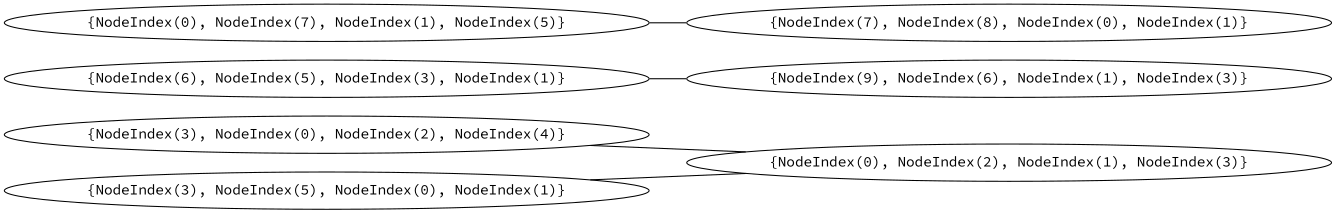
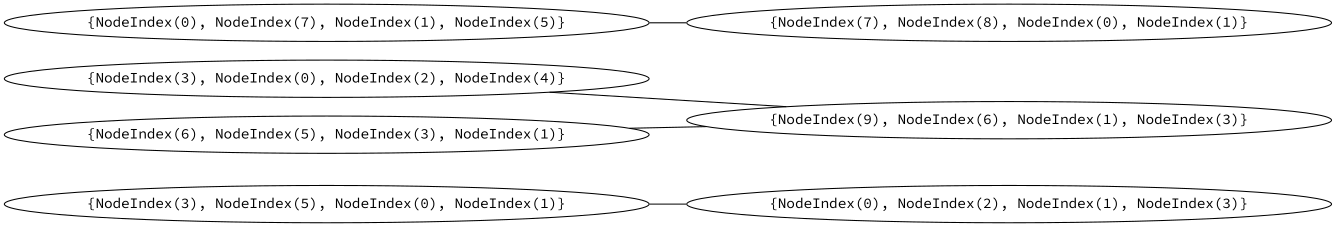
(668, 149) -> (668, 99)
